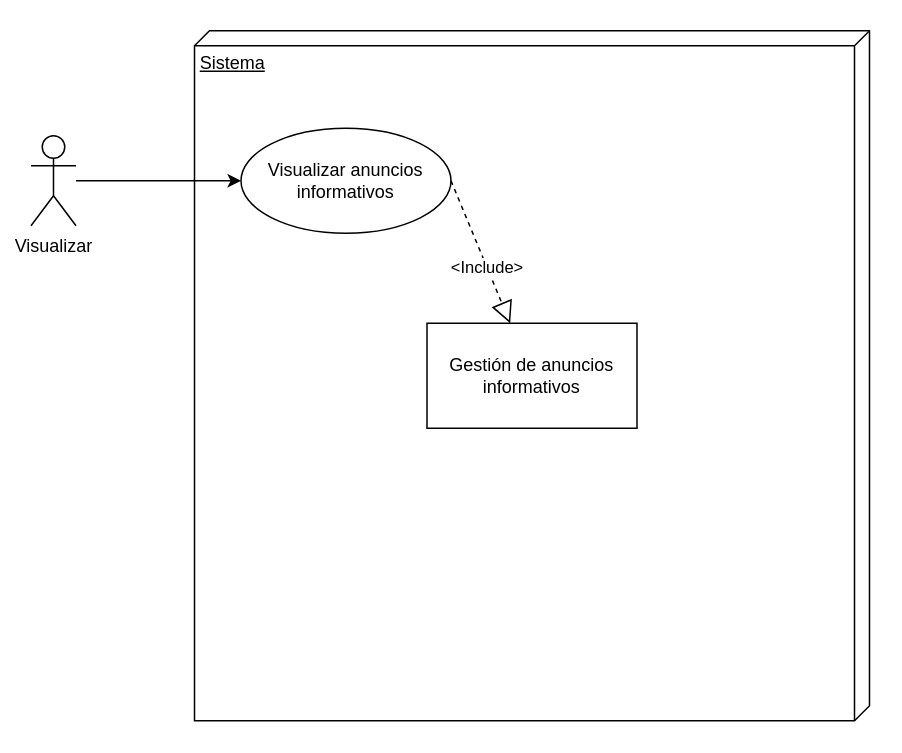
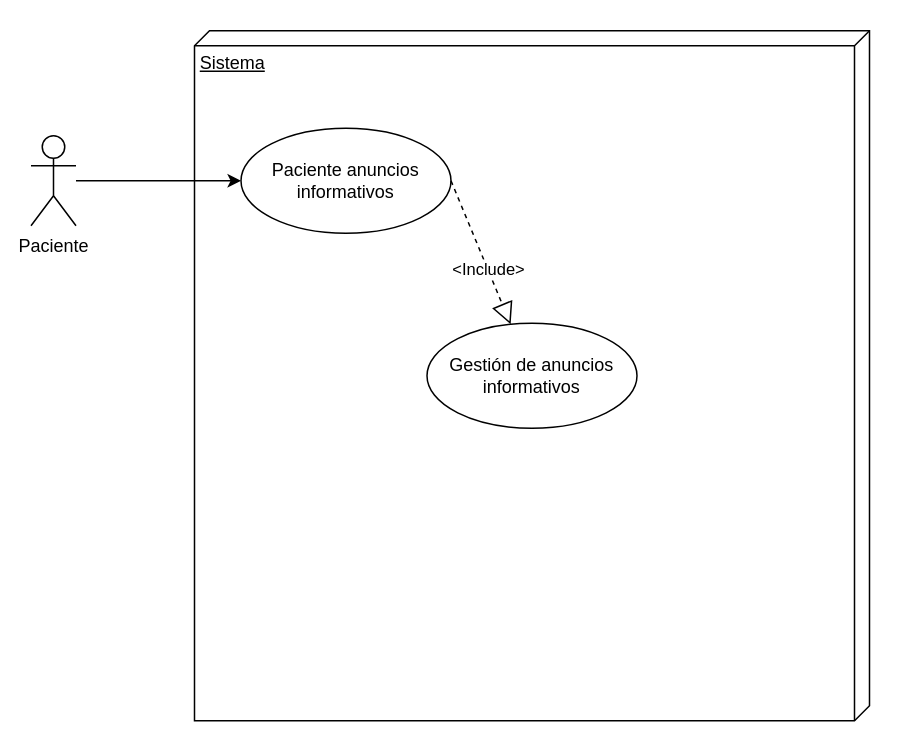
(346, 181) -> (346, 181)
(54, 247) -> (54, 247)
(532, 376) -> (532, 376)
